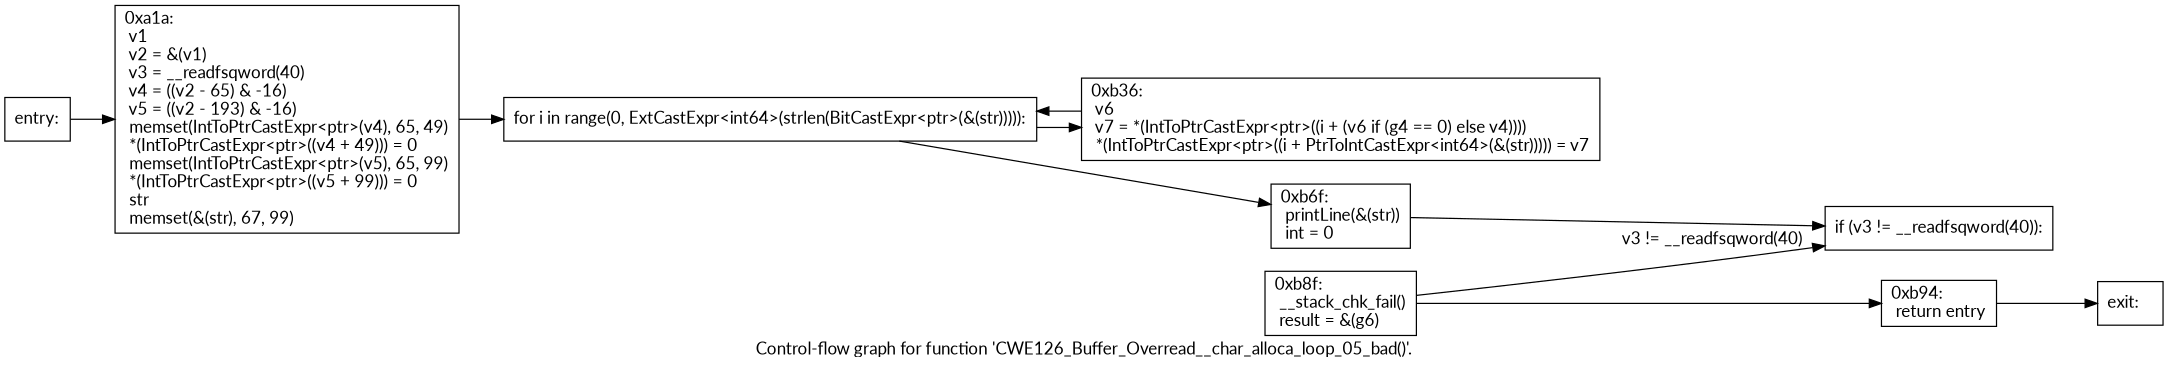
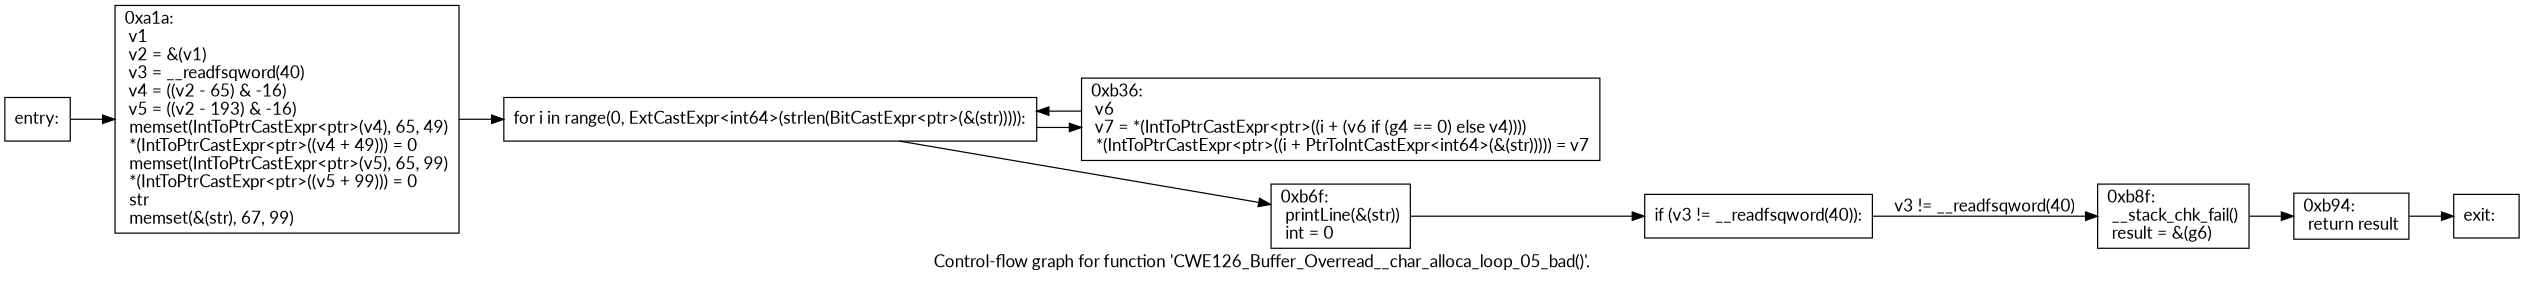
(1615, 273) -> (1979, 216)
(1939, 312) -> (2351, 225)
